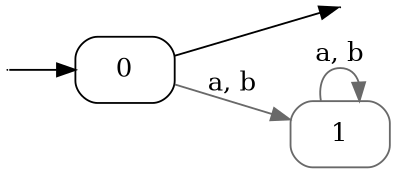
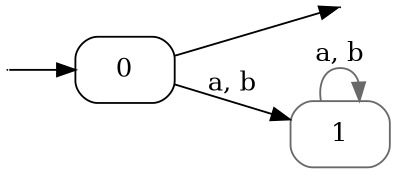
(223, 99) -> (223, 99)
